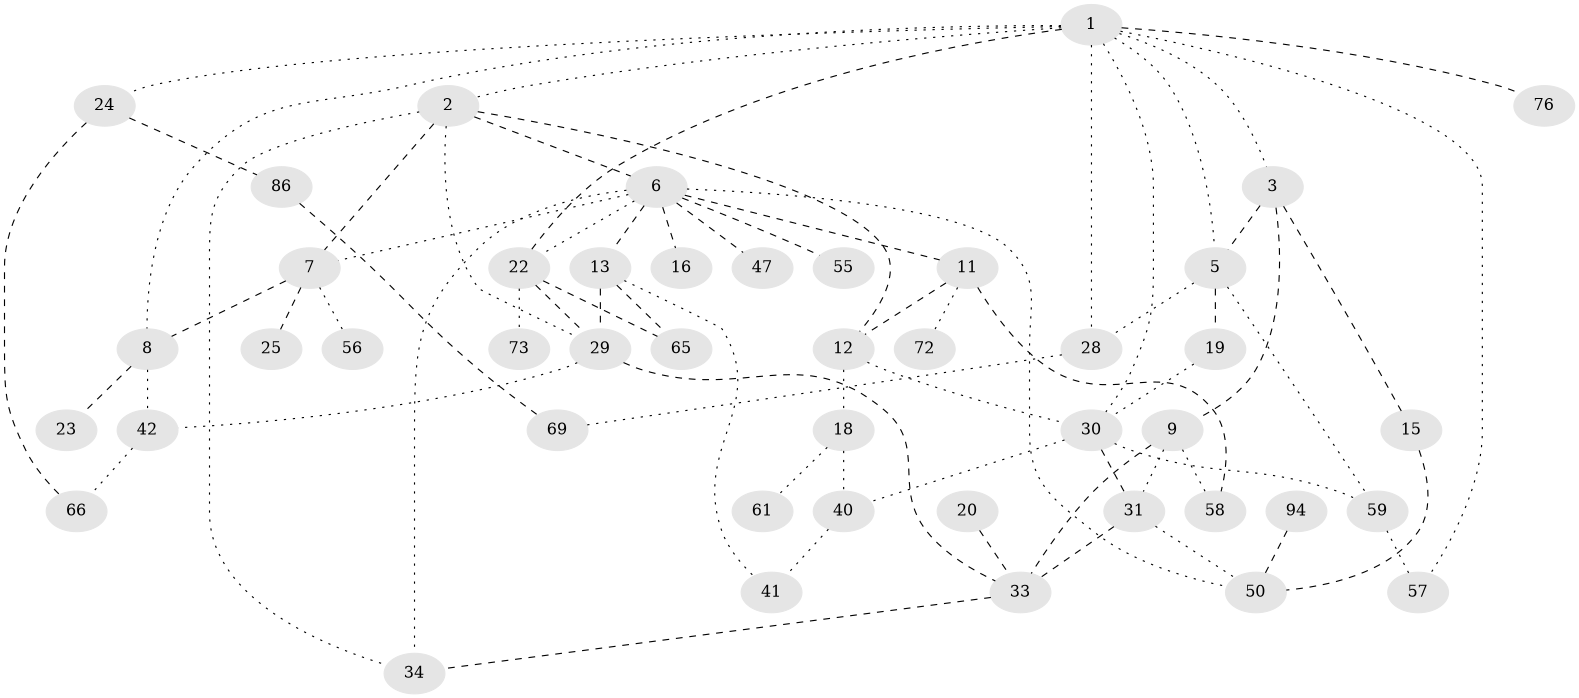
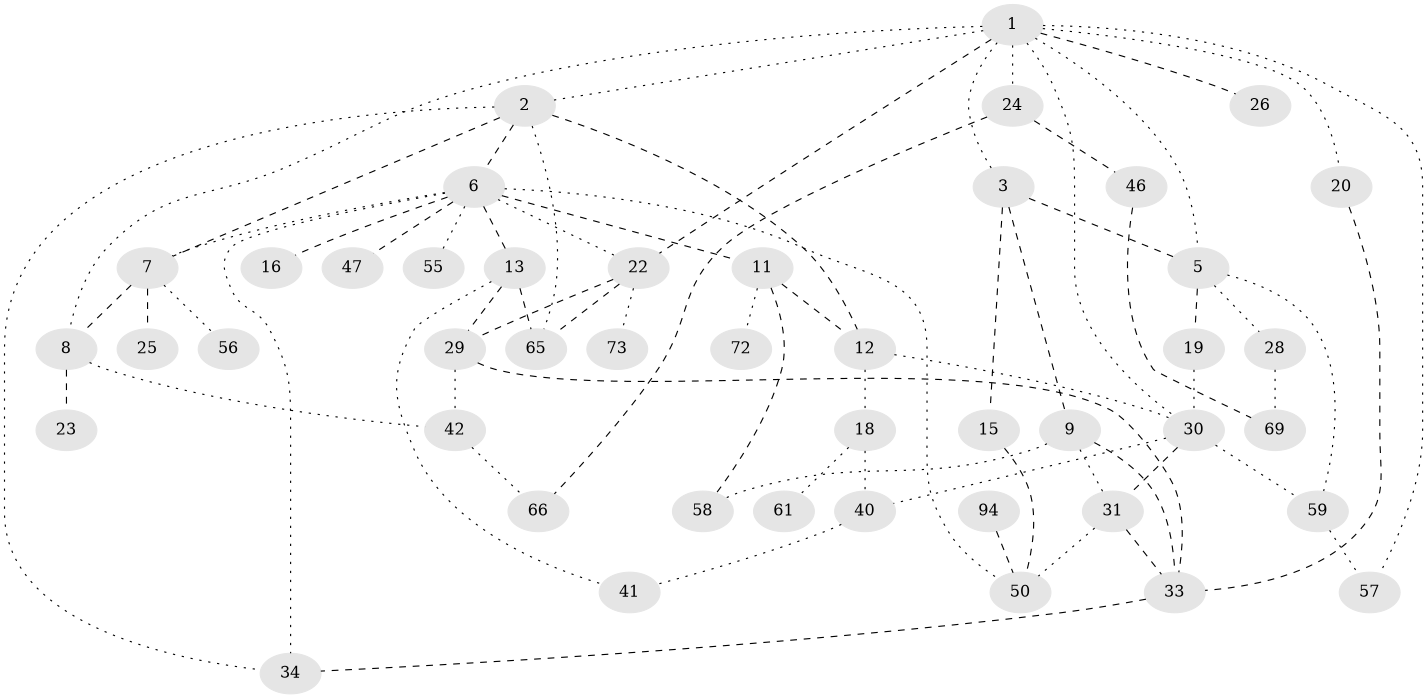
(1544, 106) -> (1260, 106)
(282, 187) -> (1137, 187)
(1091, 187) -> (1220, 55)
(751, 226) -> (454, 228)
(461, 256) -> (557, 237)
